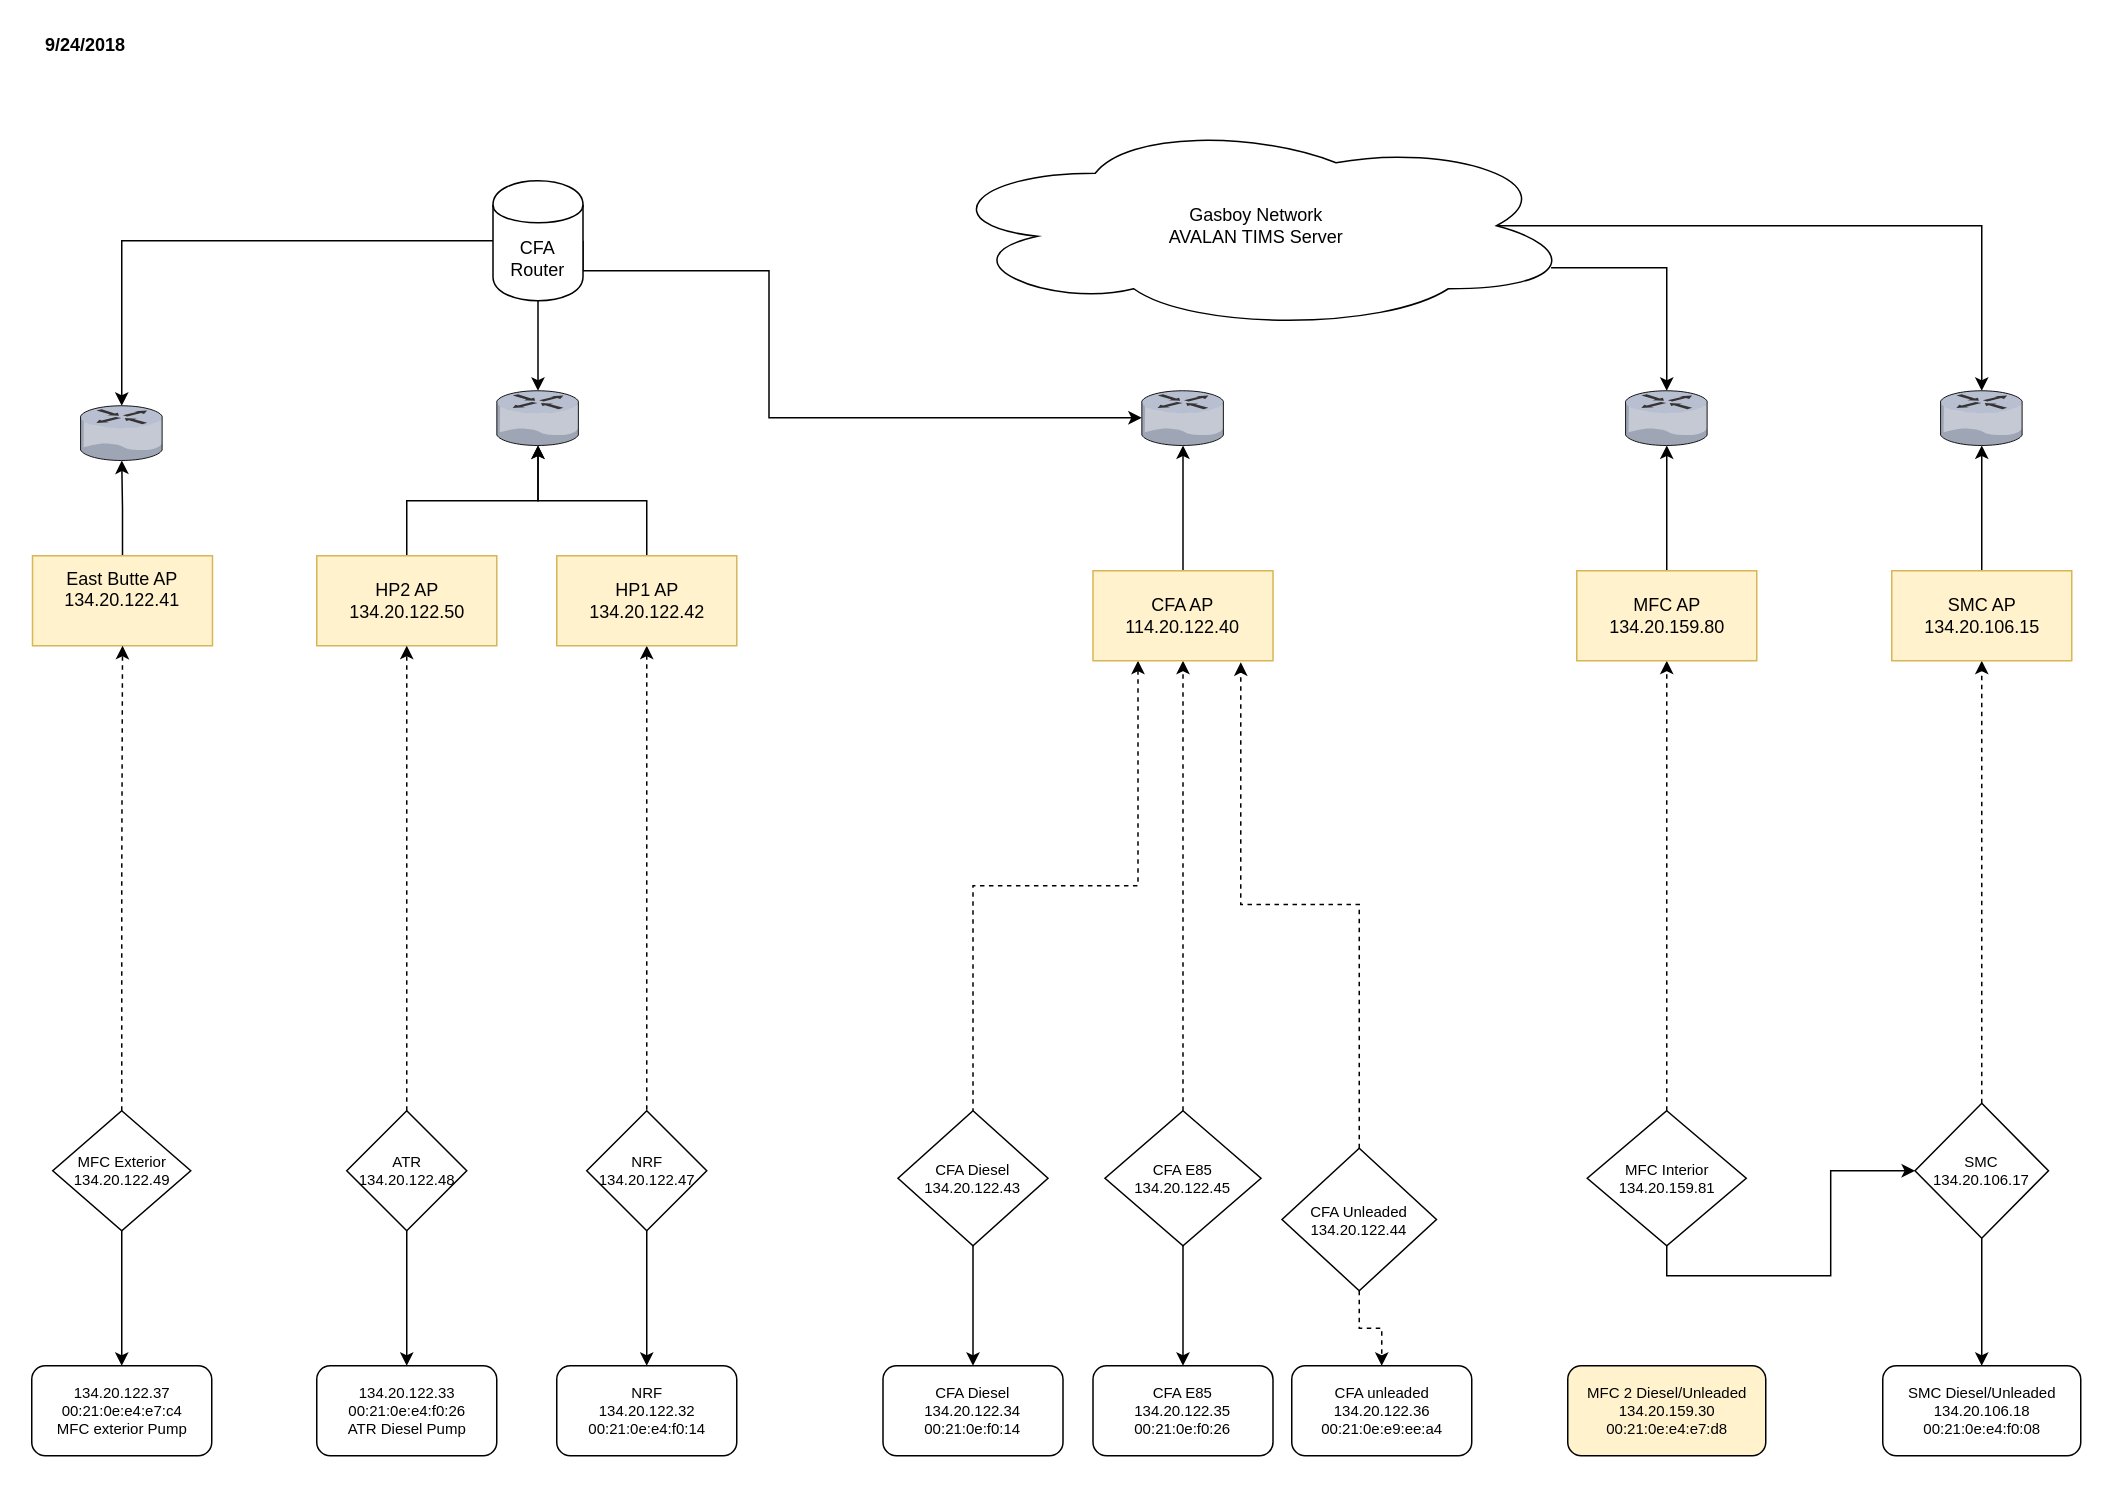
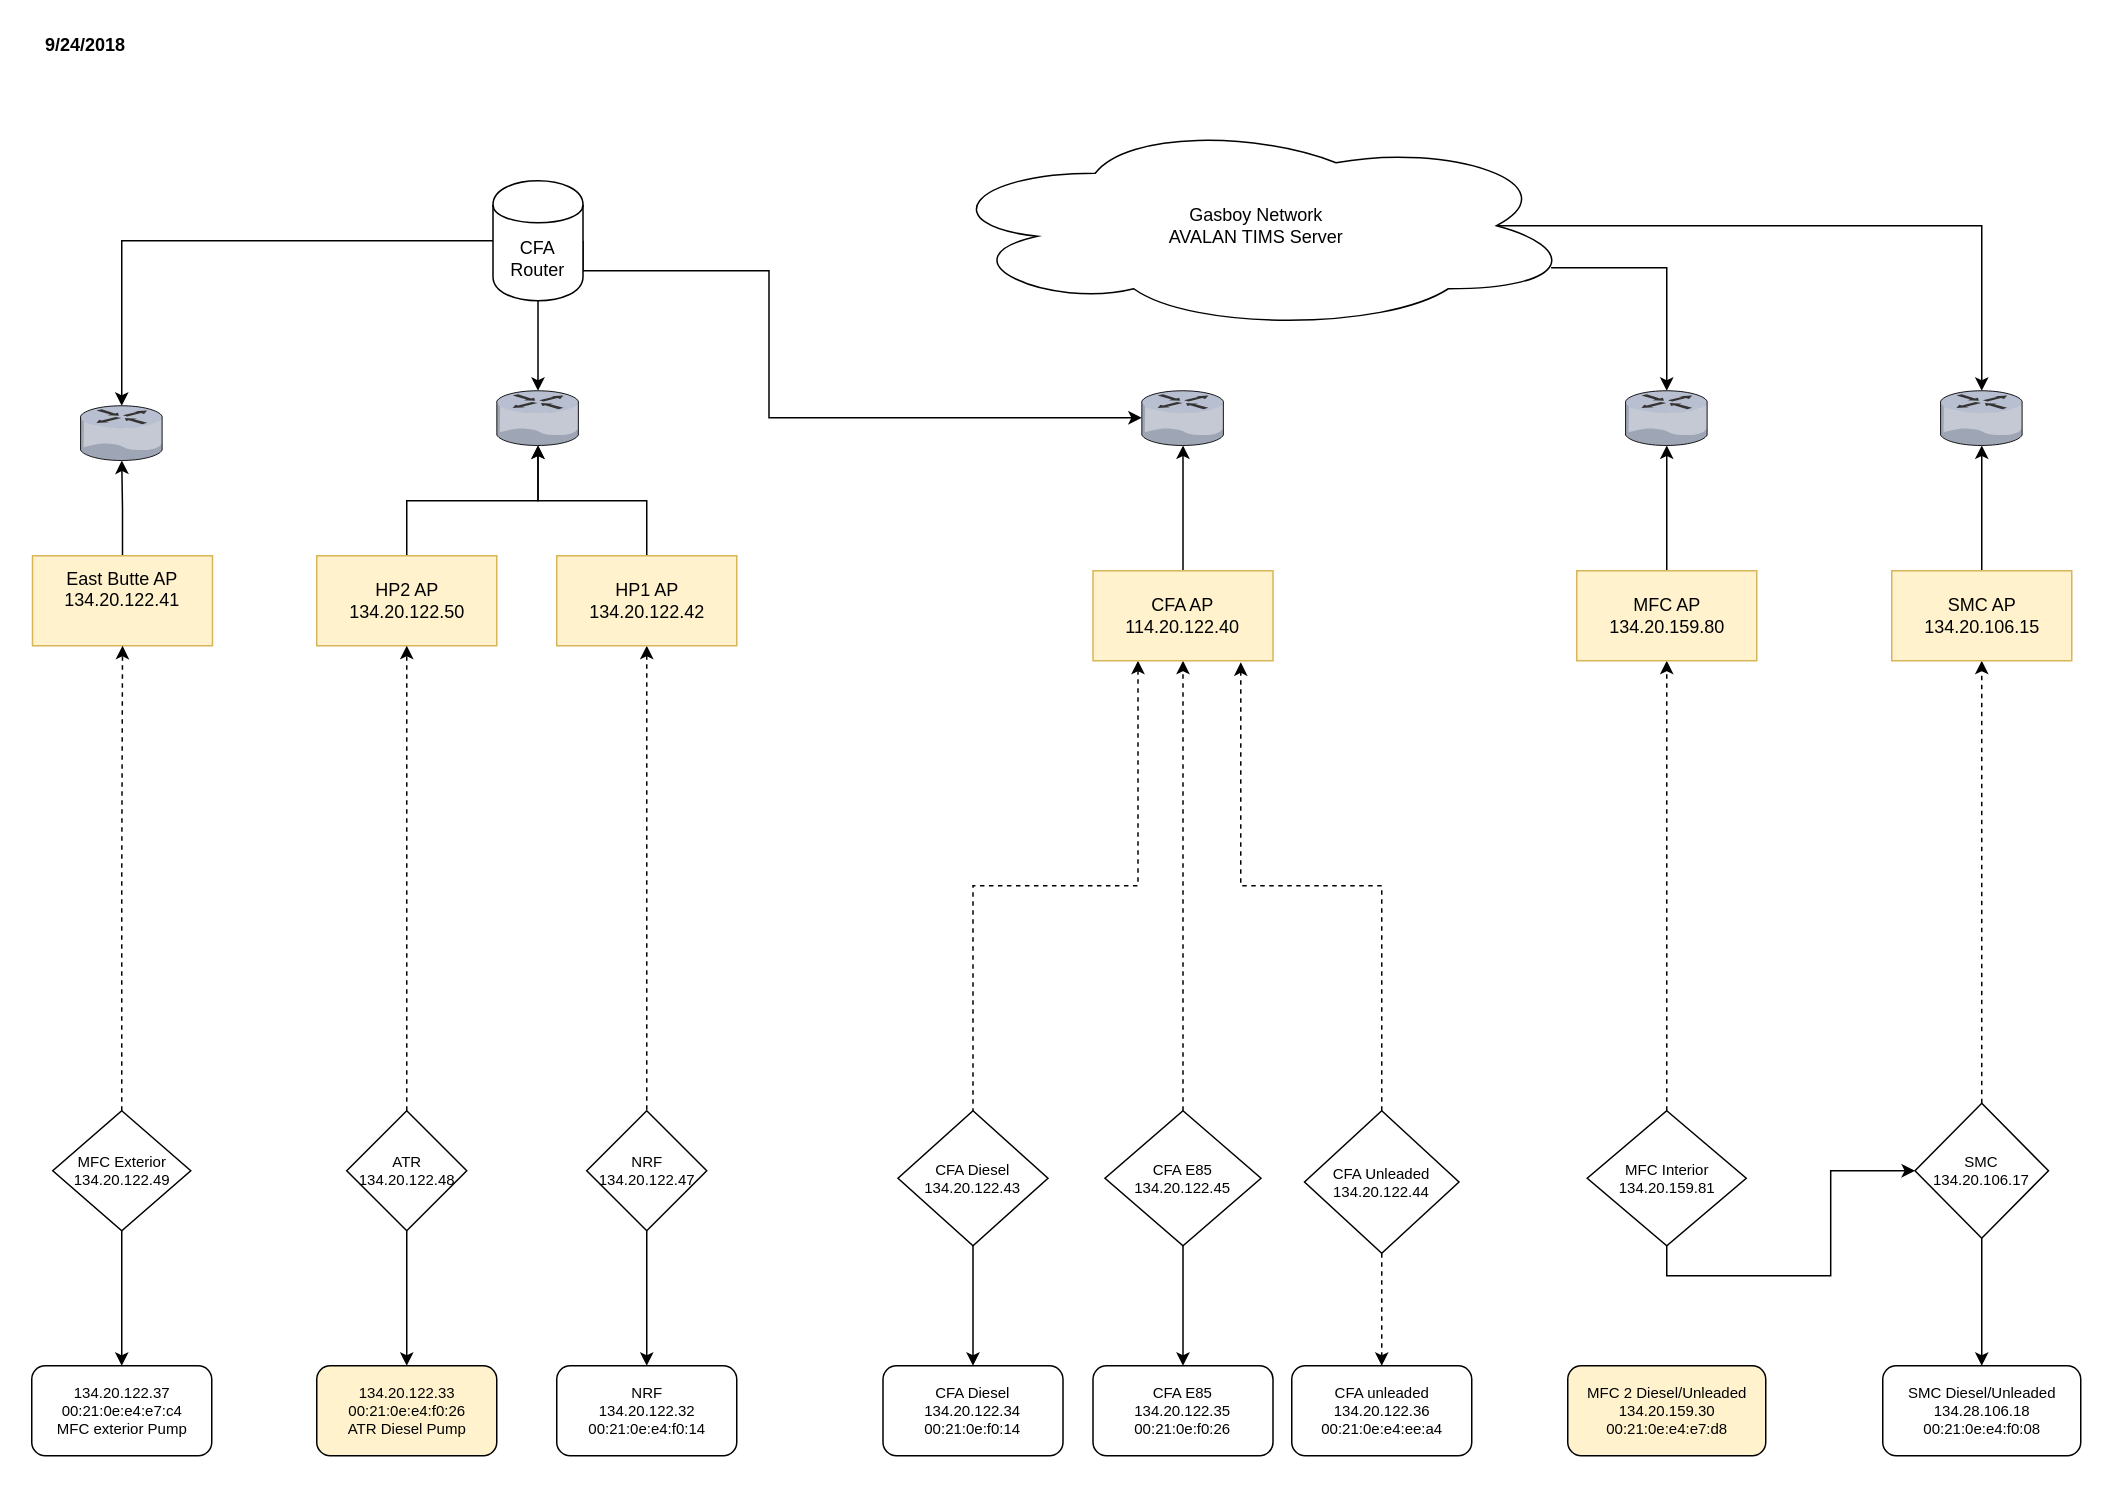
(1359, 1220) -> (1382, 1182)
(407, 1411) -> (407, 1411)
(1382, 1411) -> (1382, 1411)
(1982, 1411) -> (1982, 1411)
